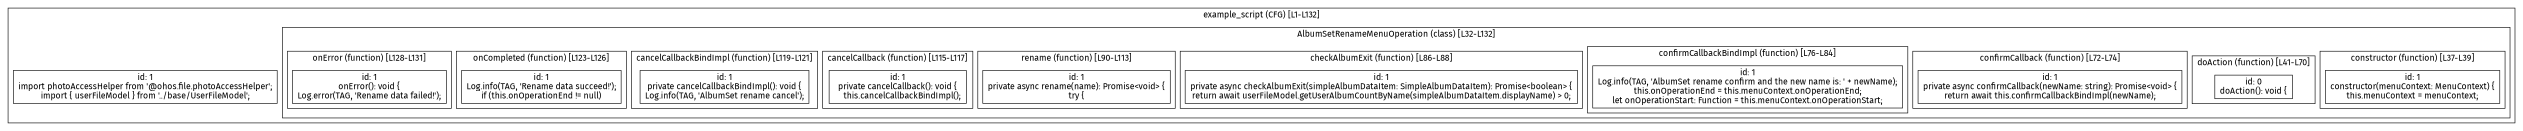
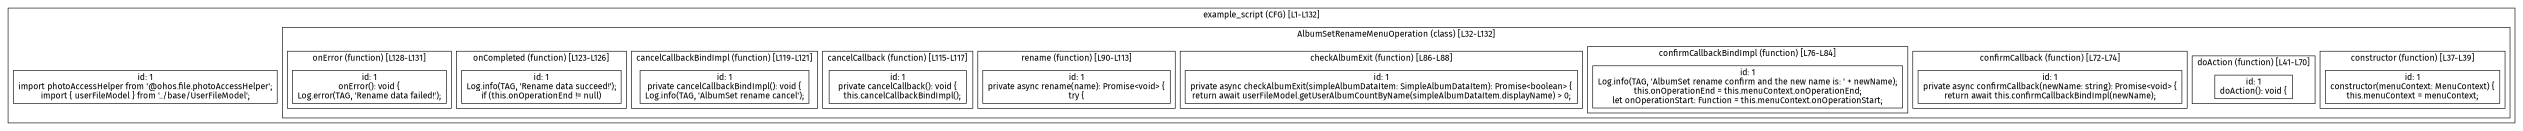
(2254, 87) -> (2254, 87)
